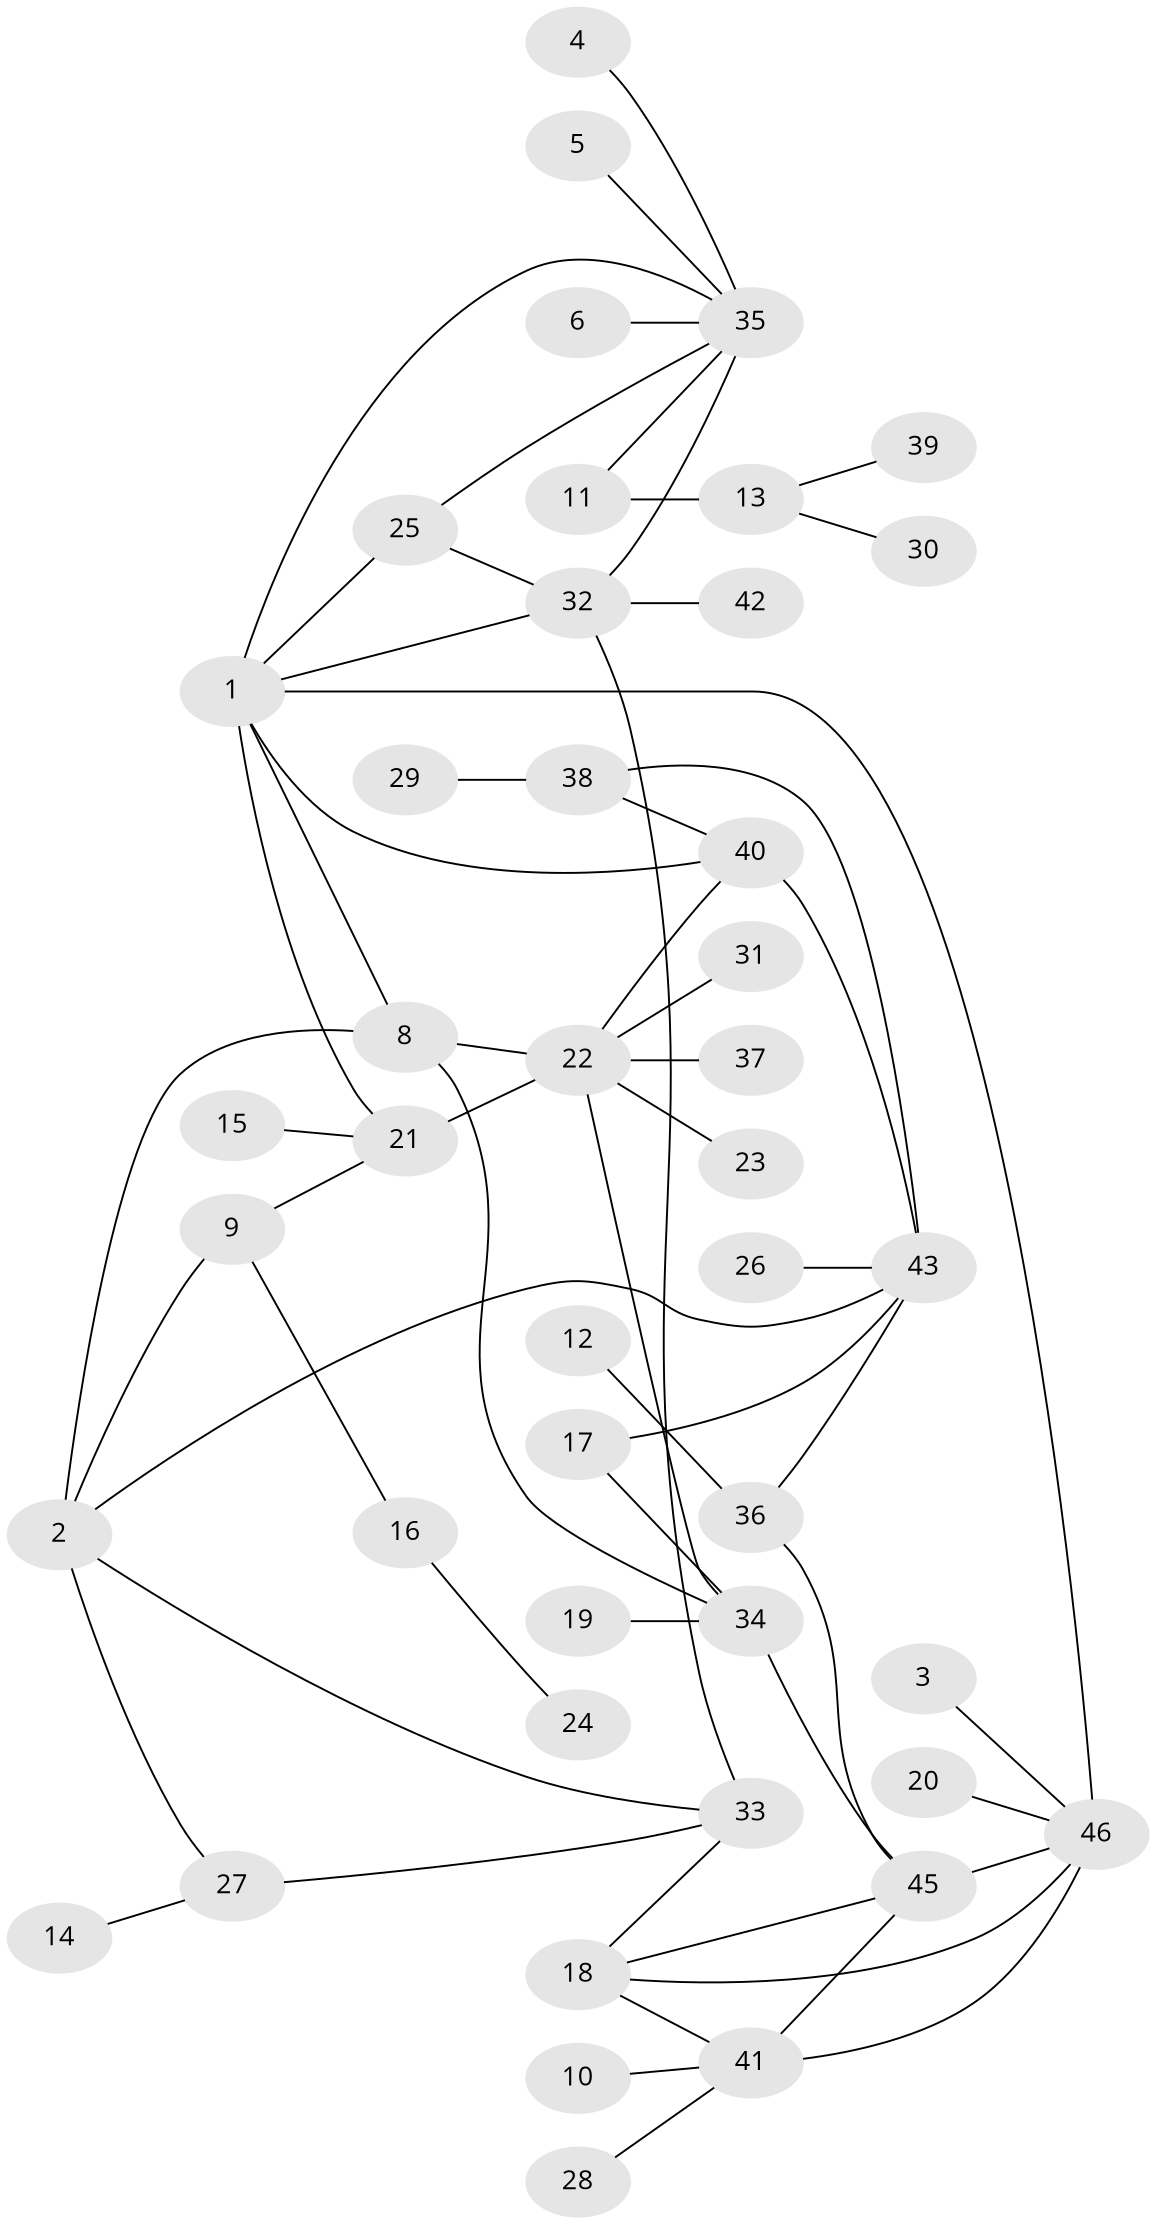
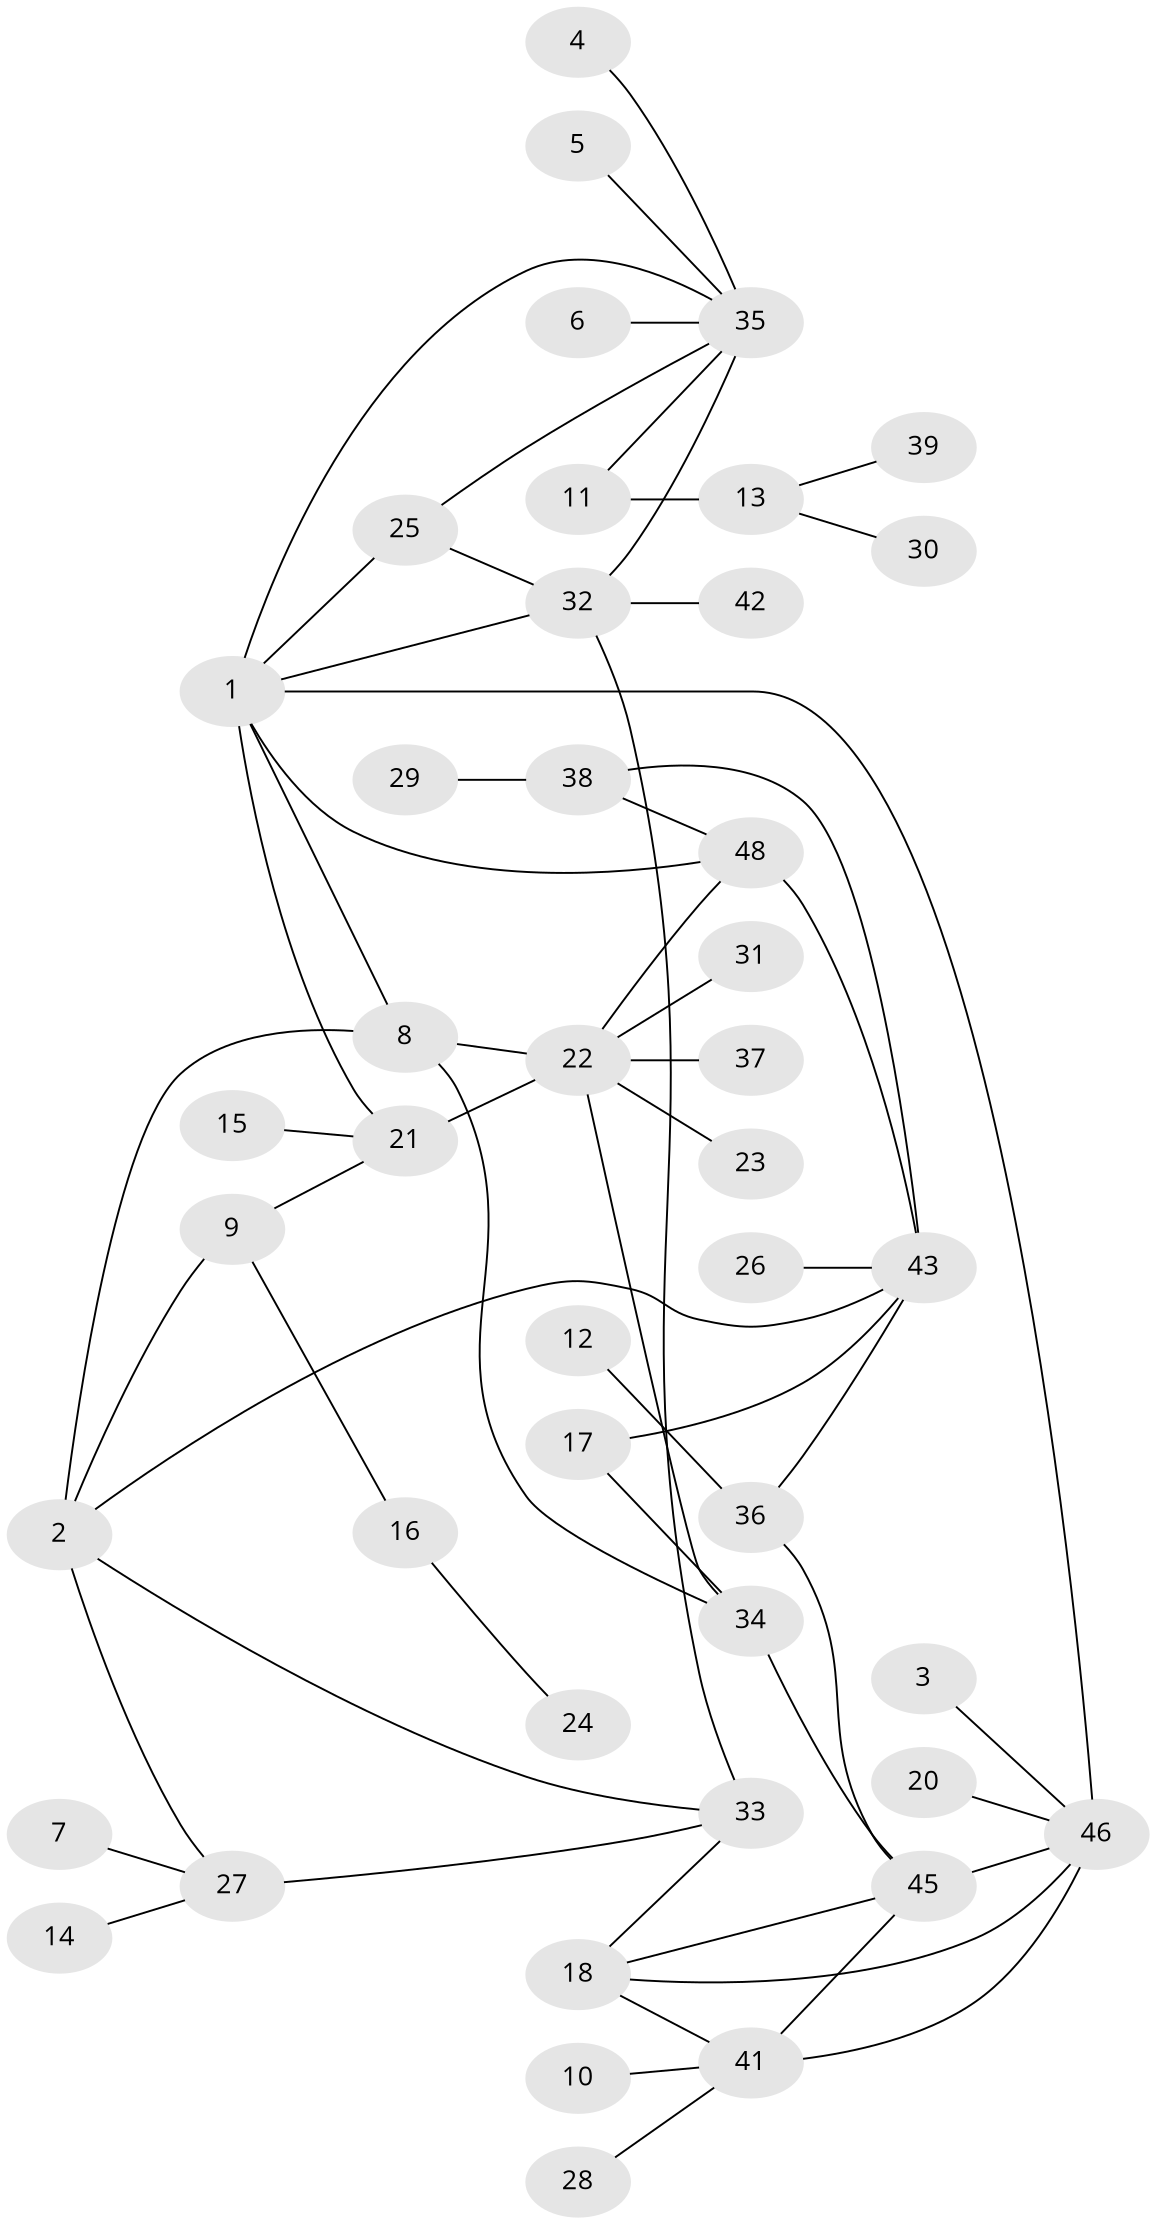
(751, 853) -> (751, 853)
(578, 1621) -> none
none -> (60, 1834)
